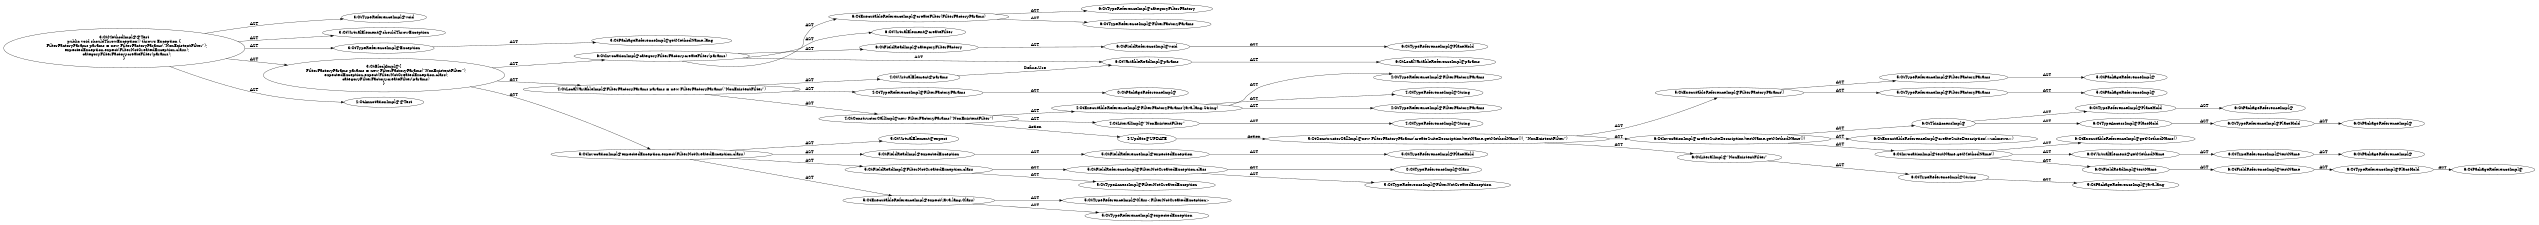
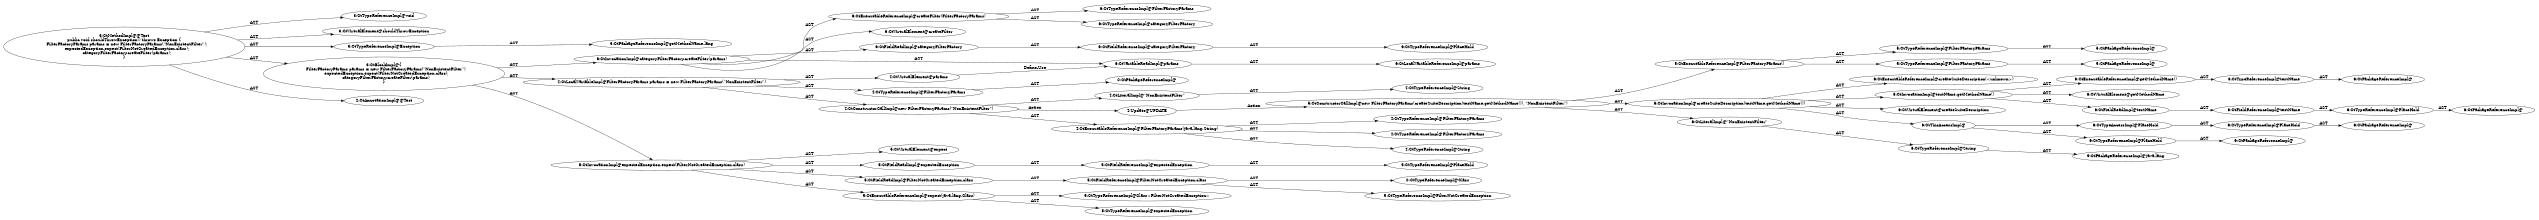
(1147, 47) -> (1147, 47)
none -> (1944, 110)
(2195, 154) -> (2203, 79)
(1147, 185) -> none
